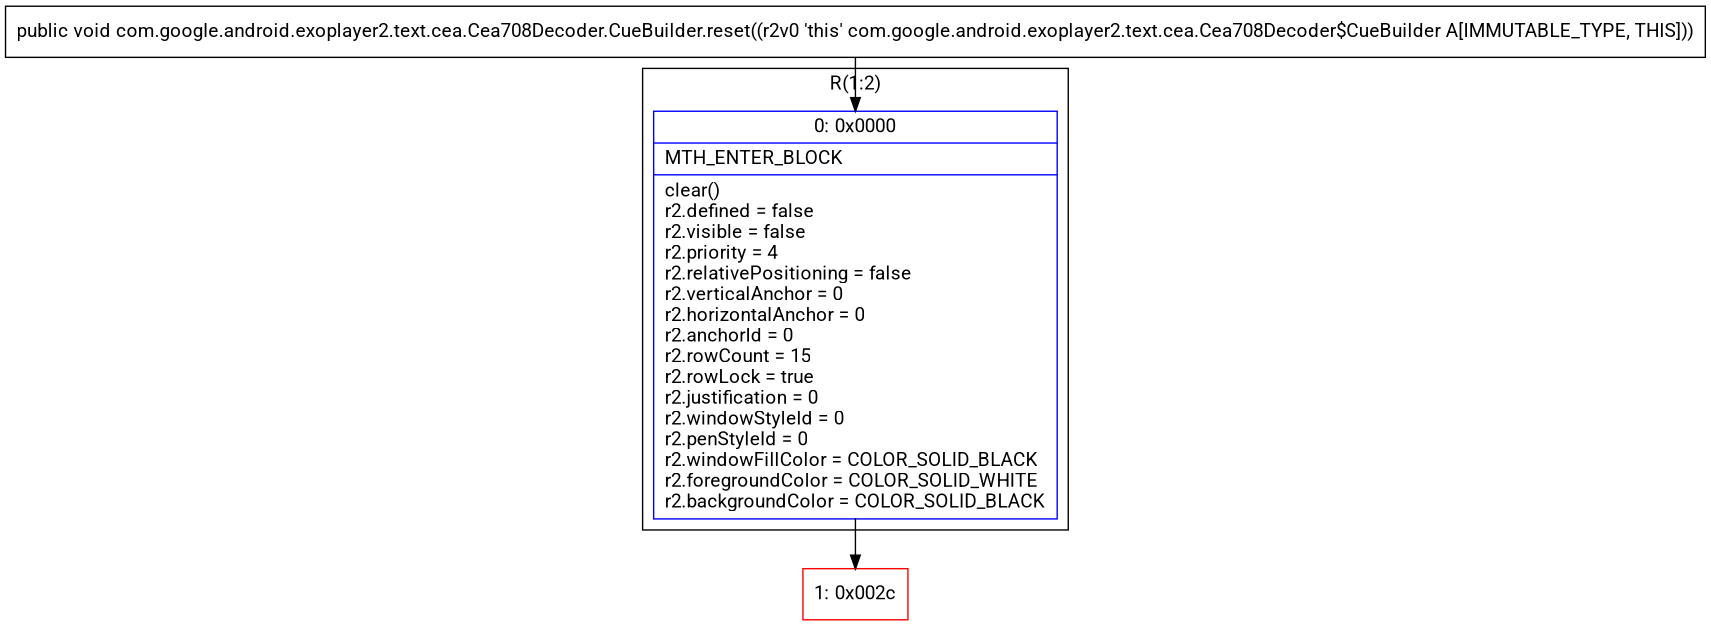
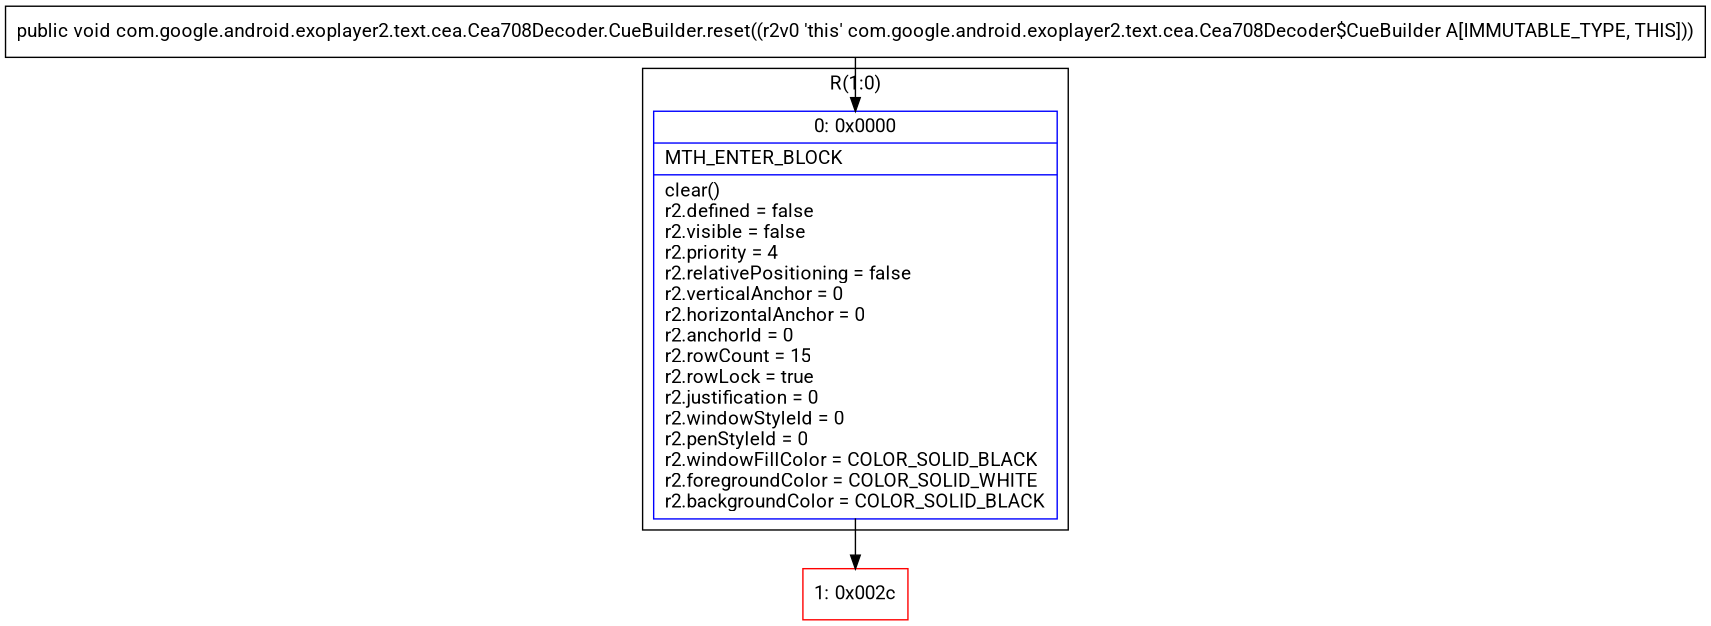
(855, 84) -> (855, 84)
